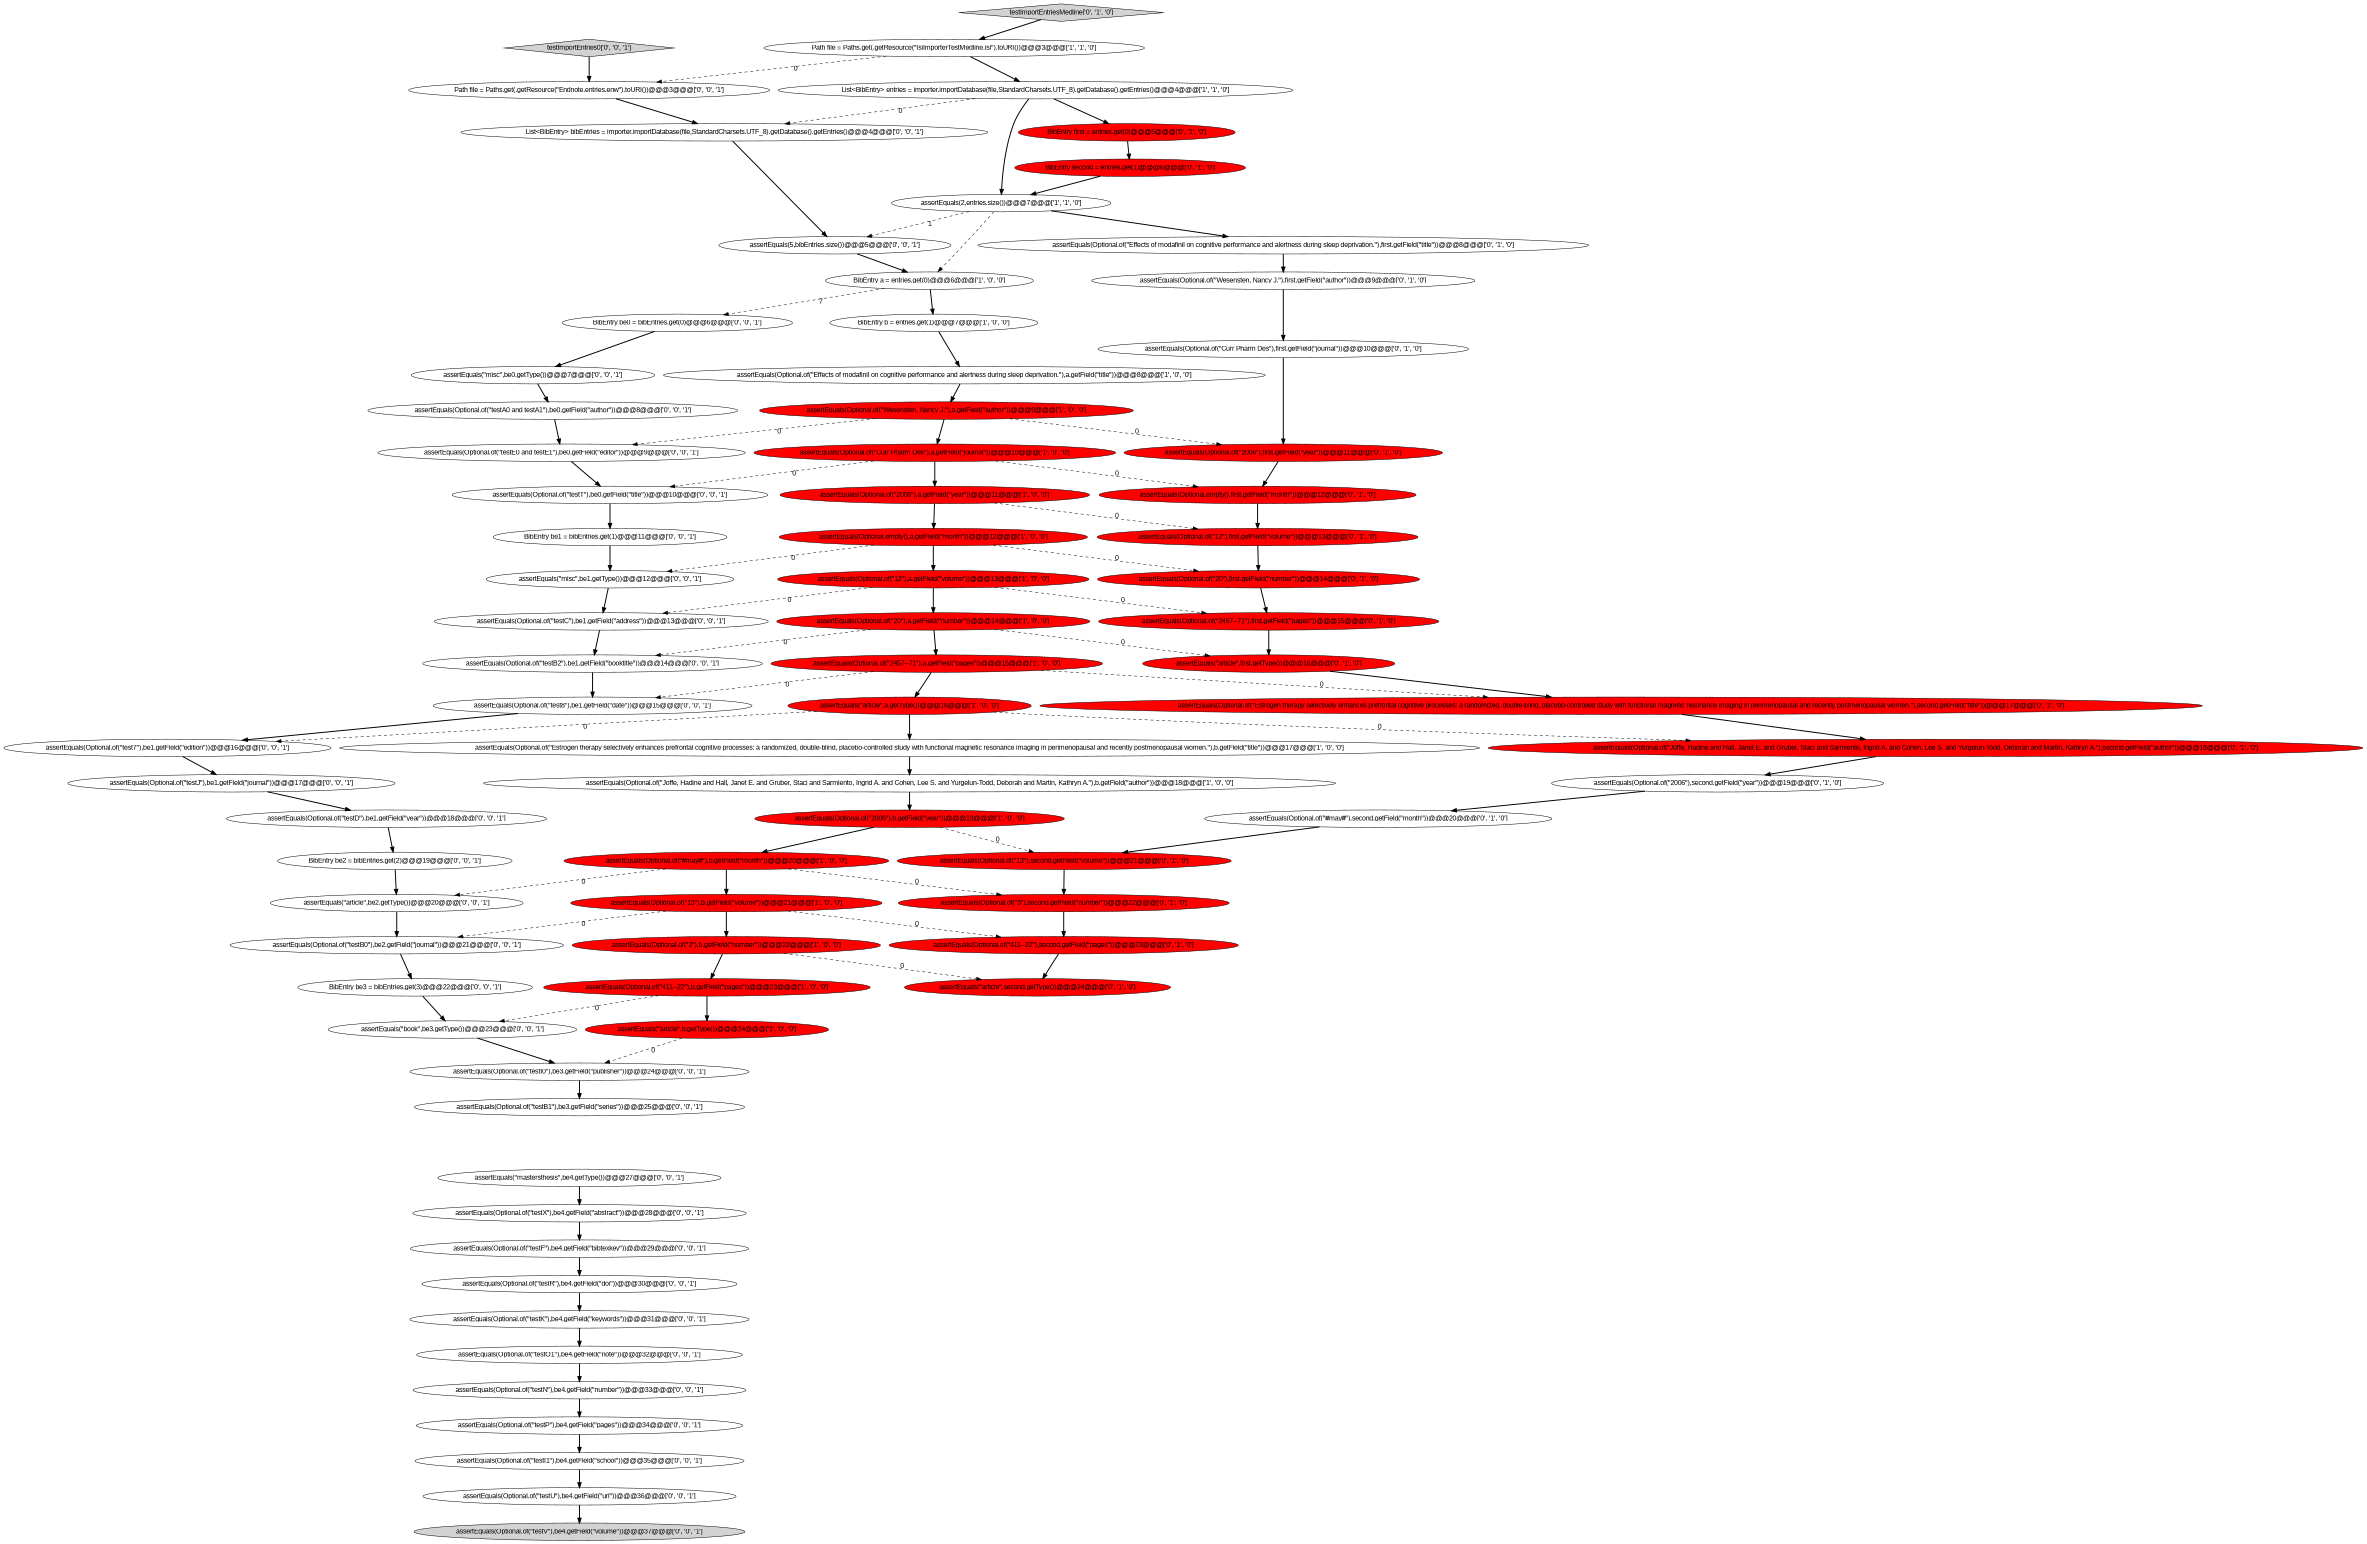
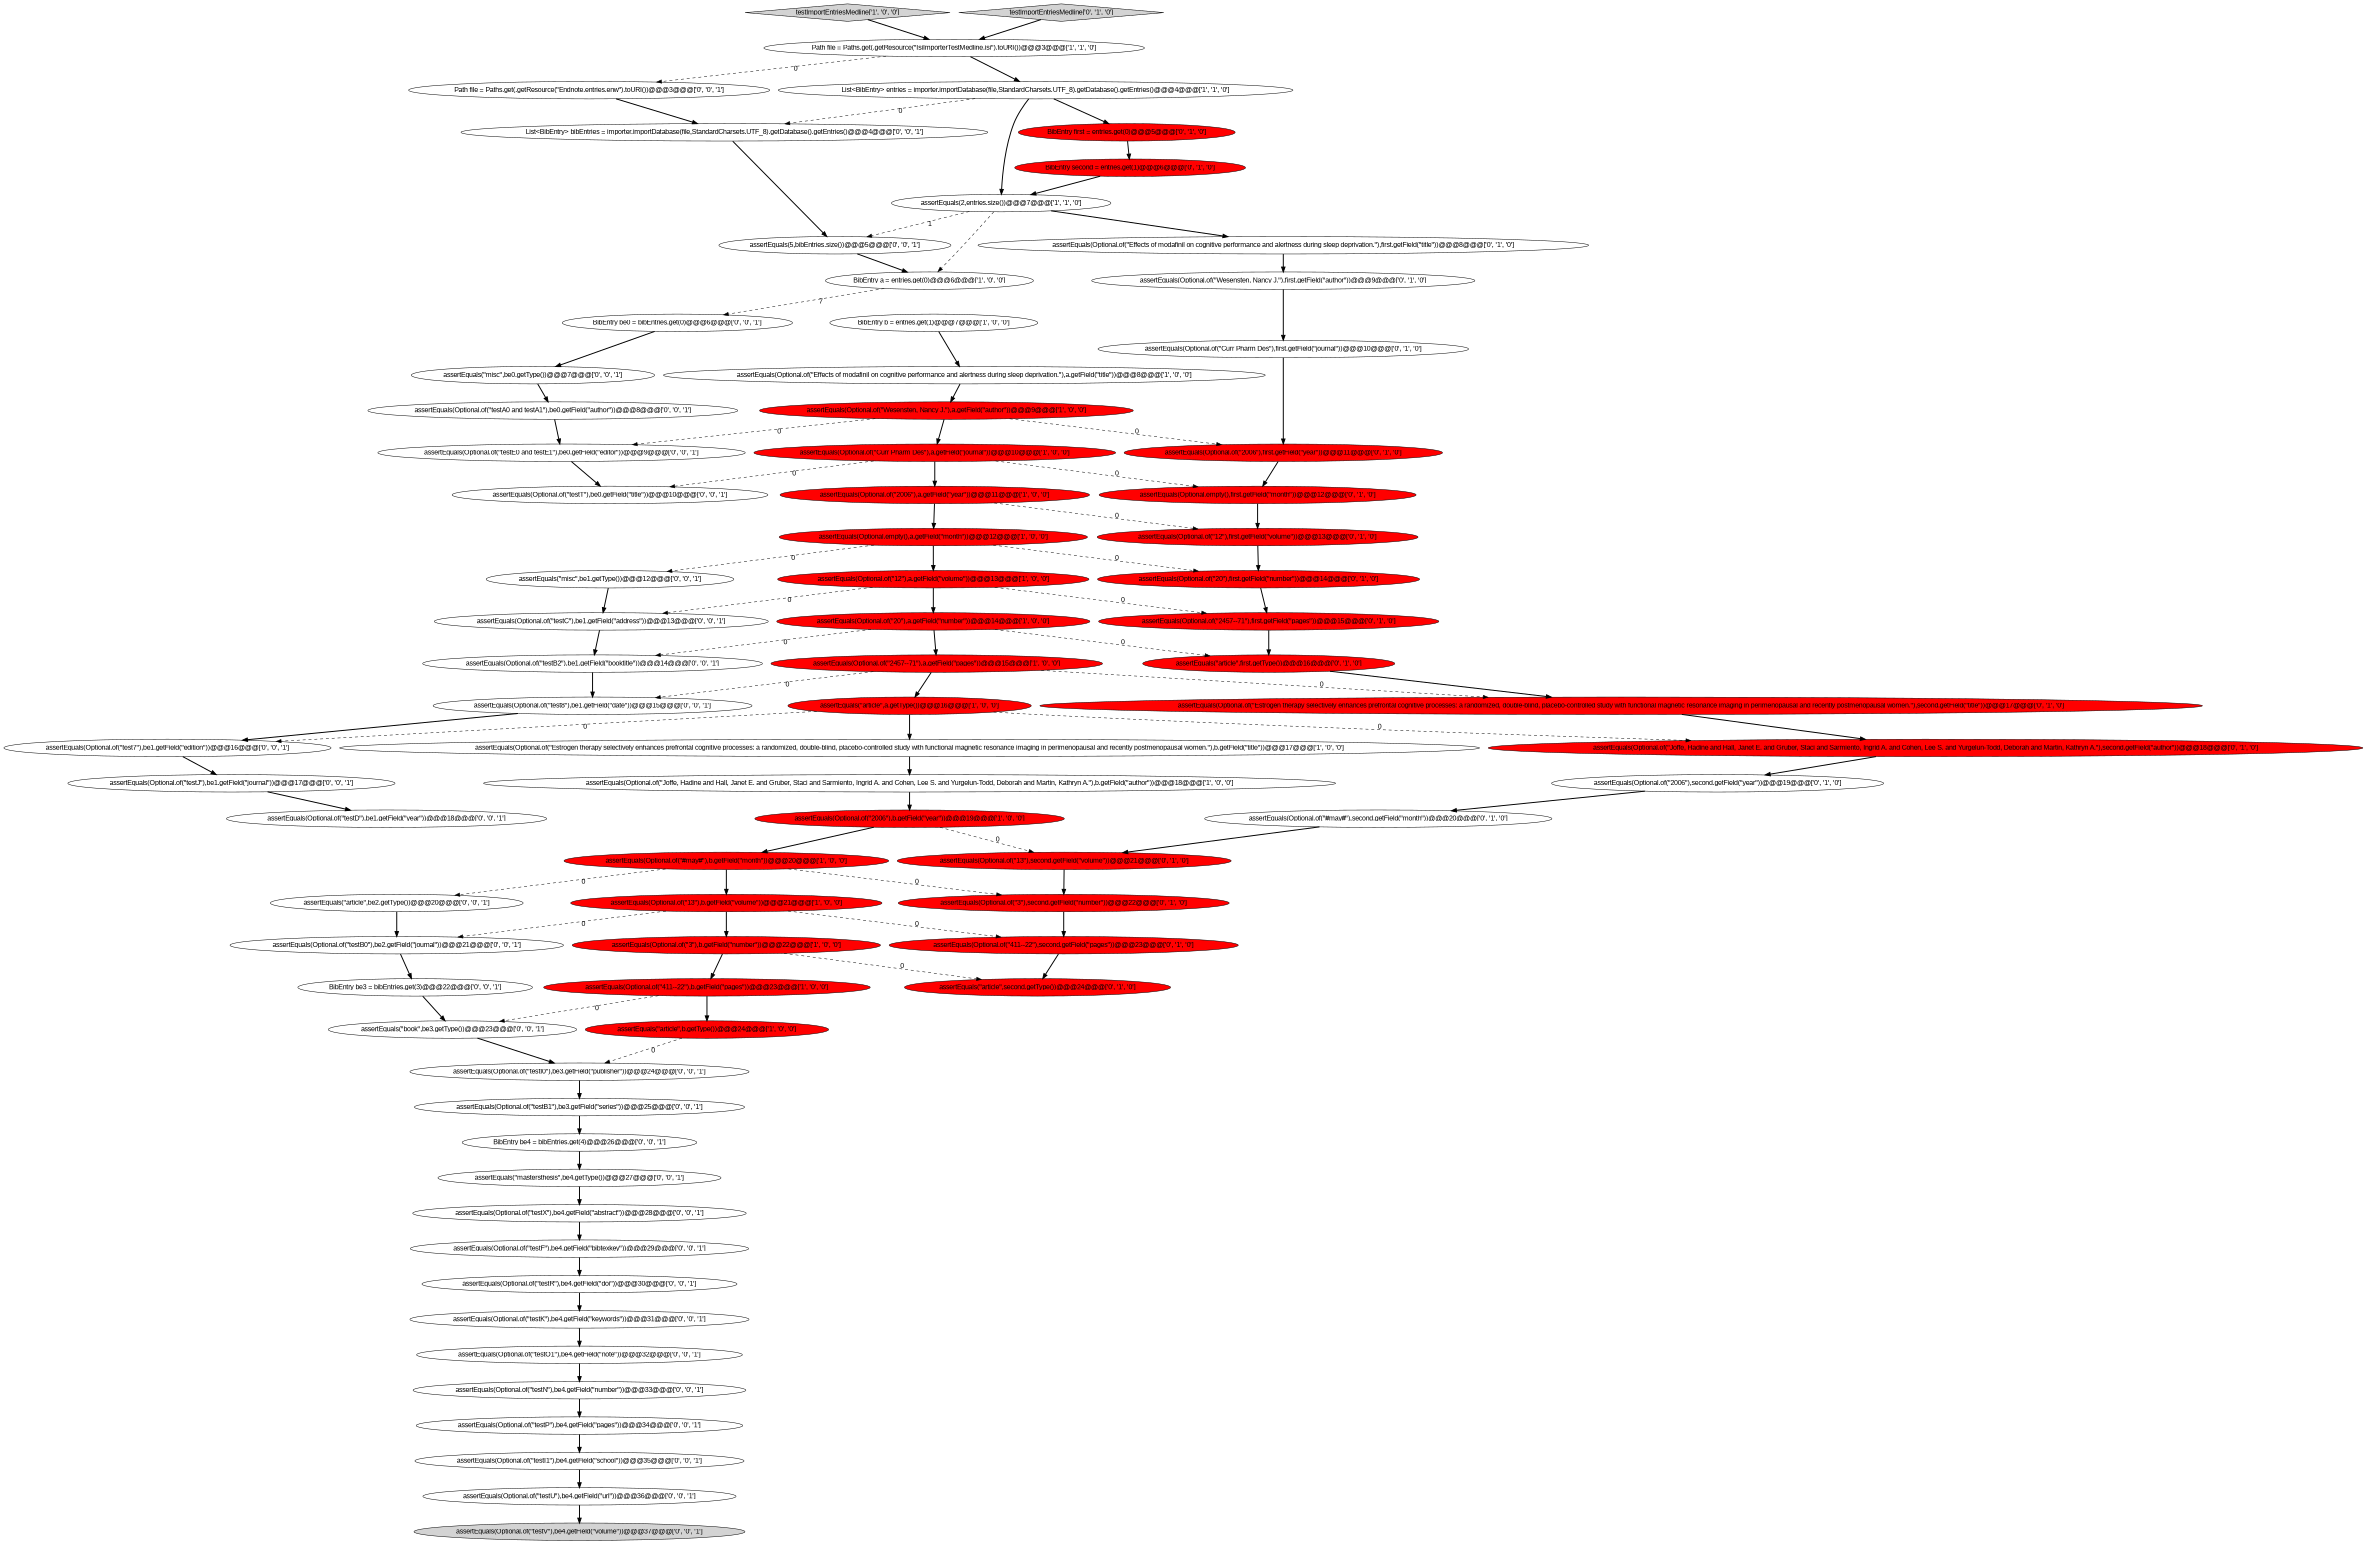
none -> (848, 13)
(589, 48) -> none
(931, 299) -> none
(610, 537) -> none
(395, 861) -> none
none -> (579, 1142)
